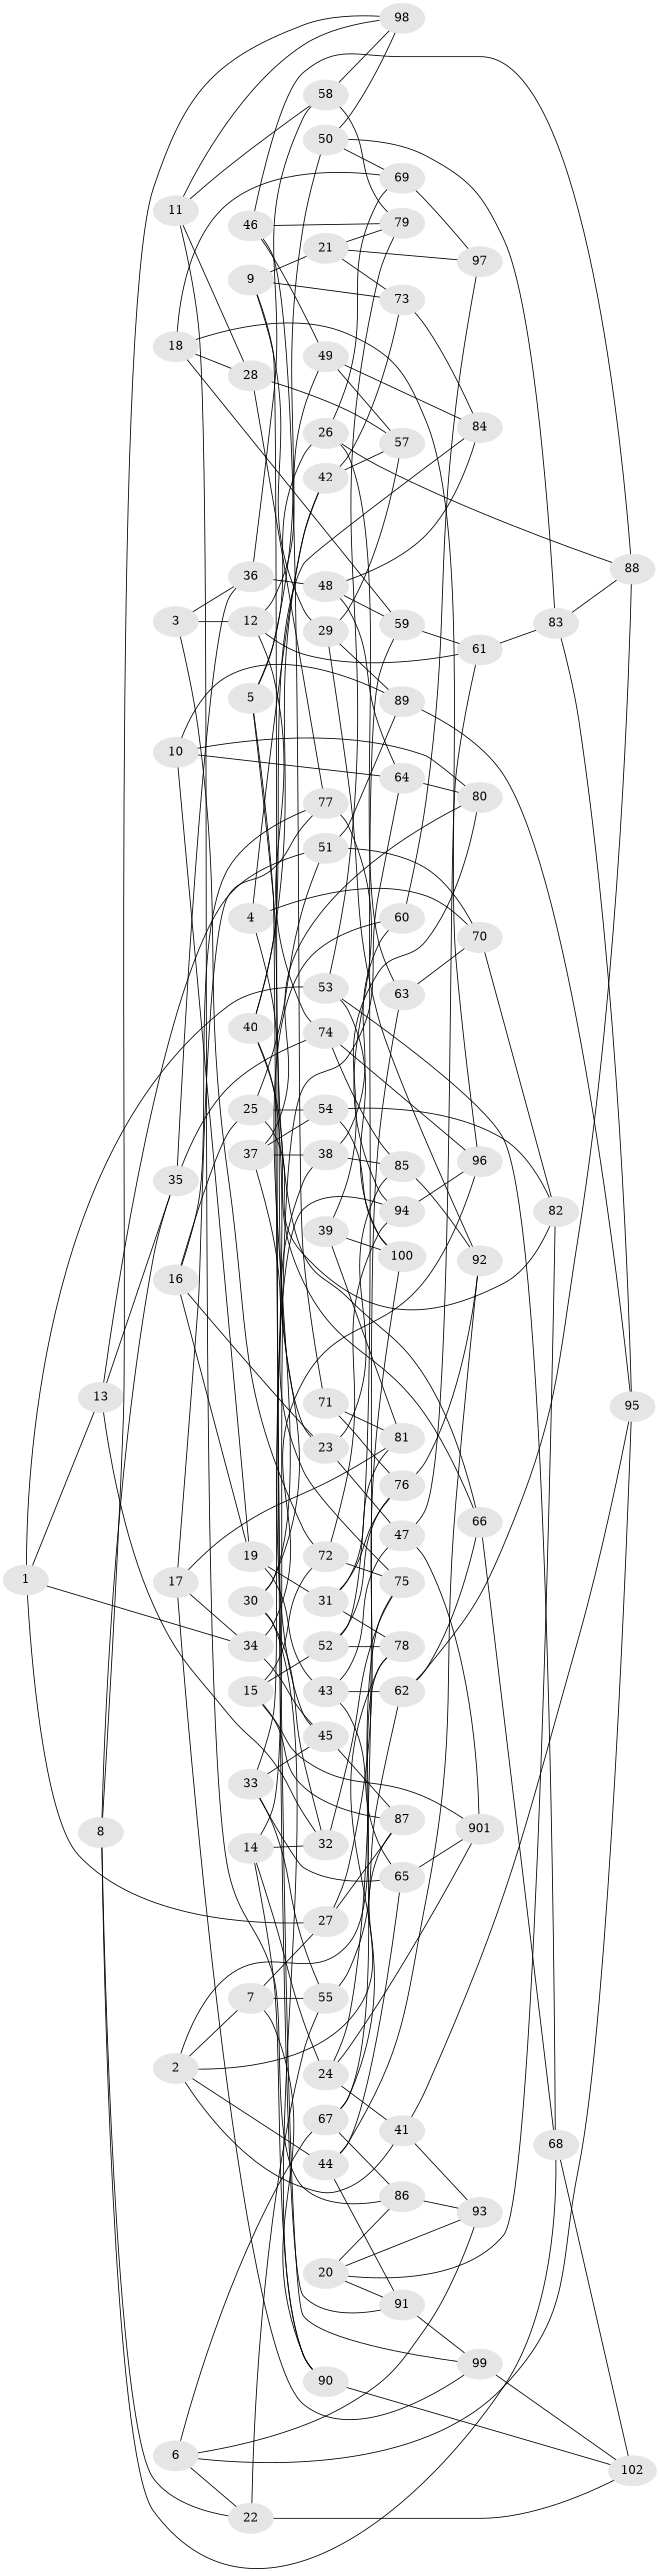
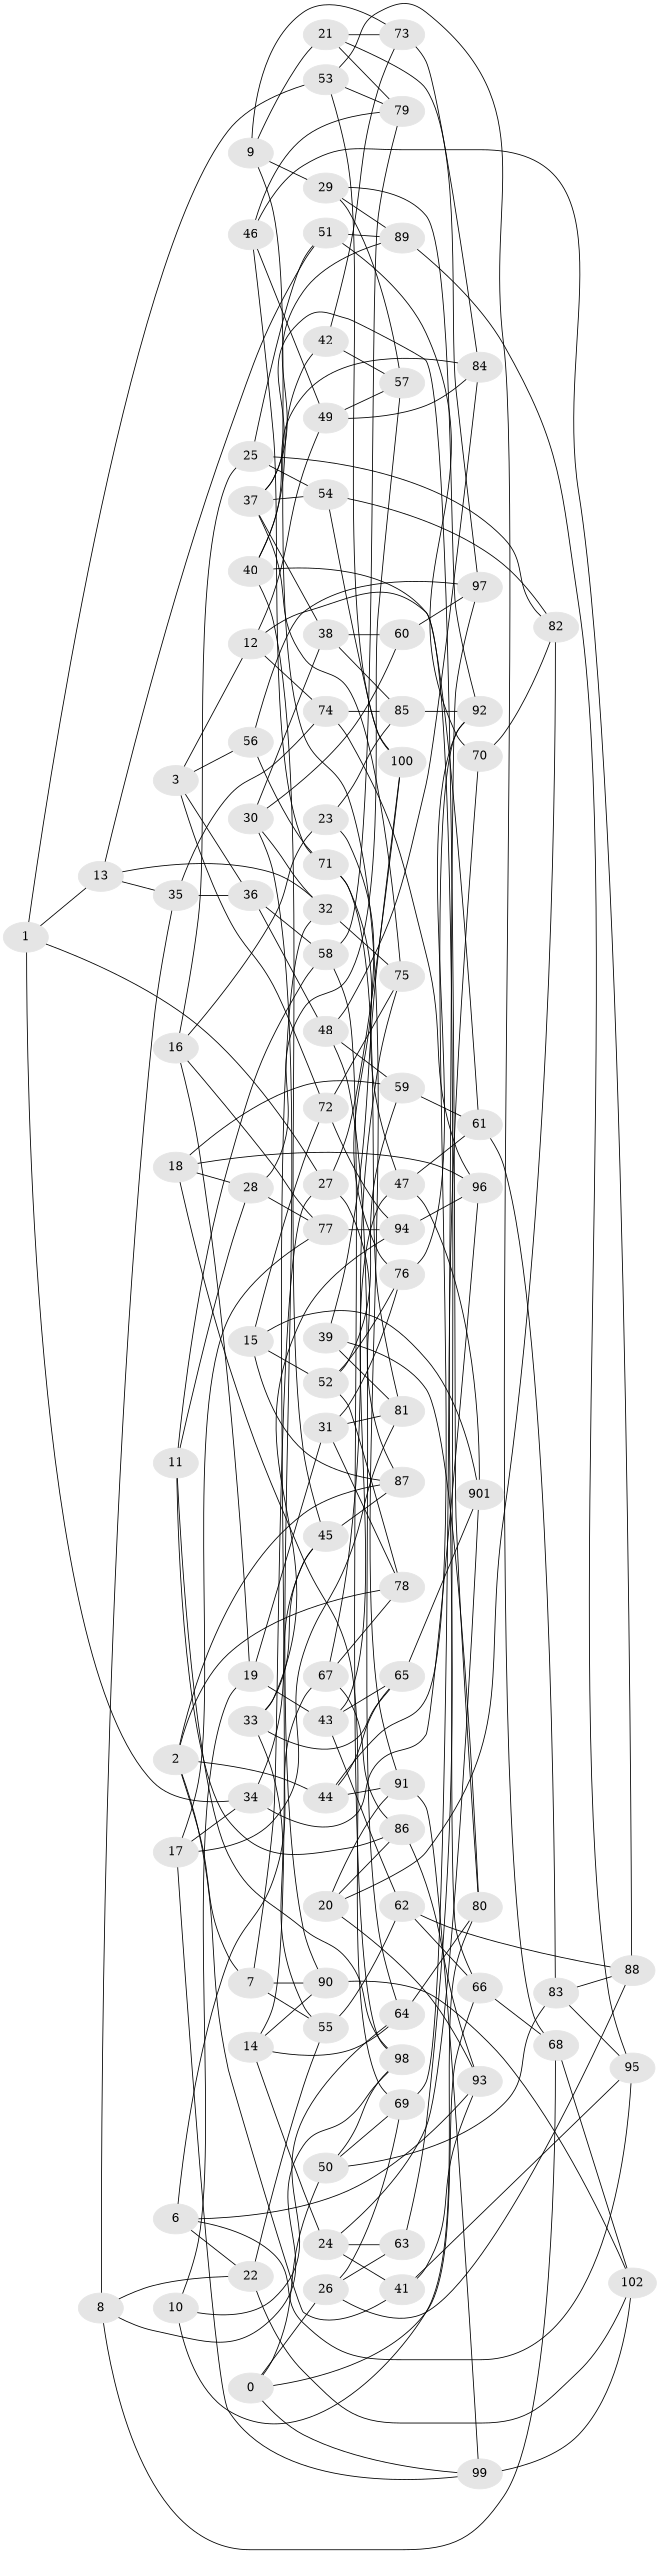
(256, 667) -> (290, 315)
(251, 698) -> (251, 2388)
none -> (251, 742)
(251, 918) -> none
